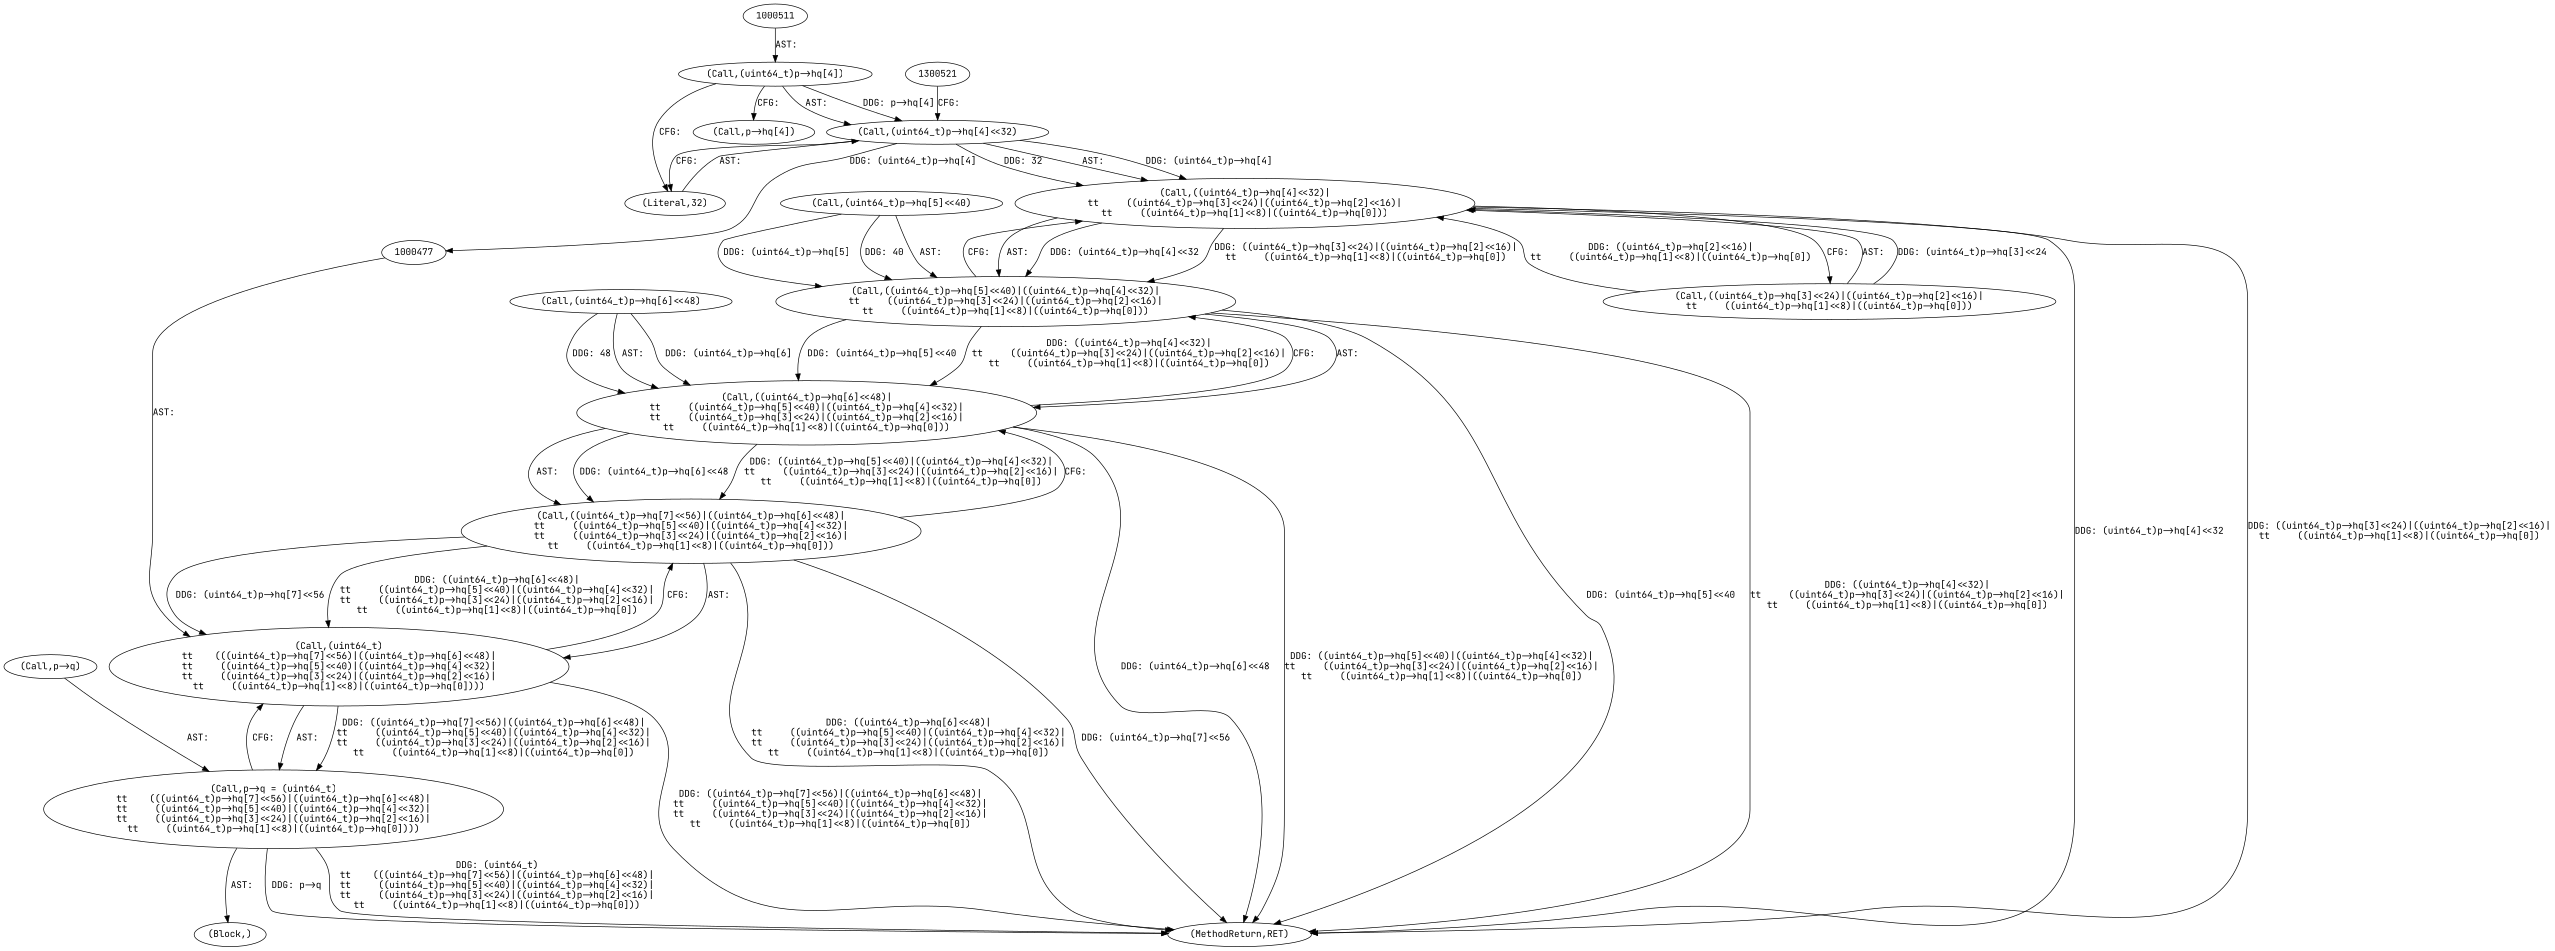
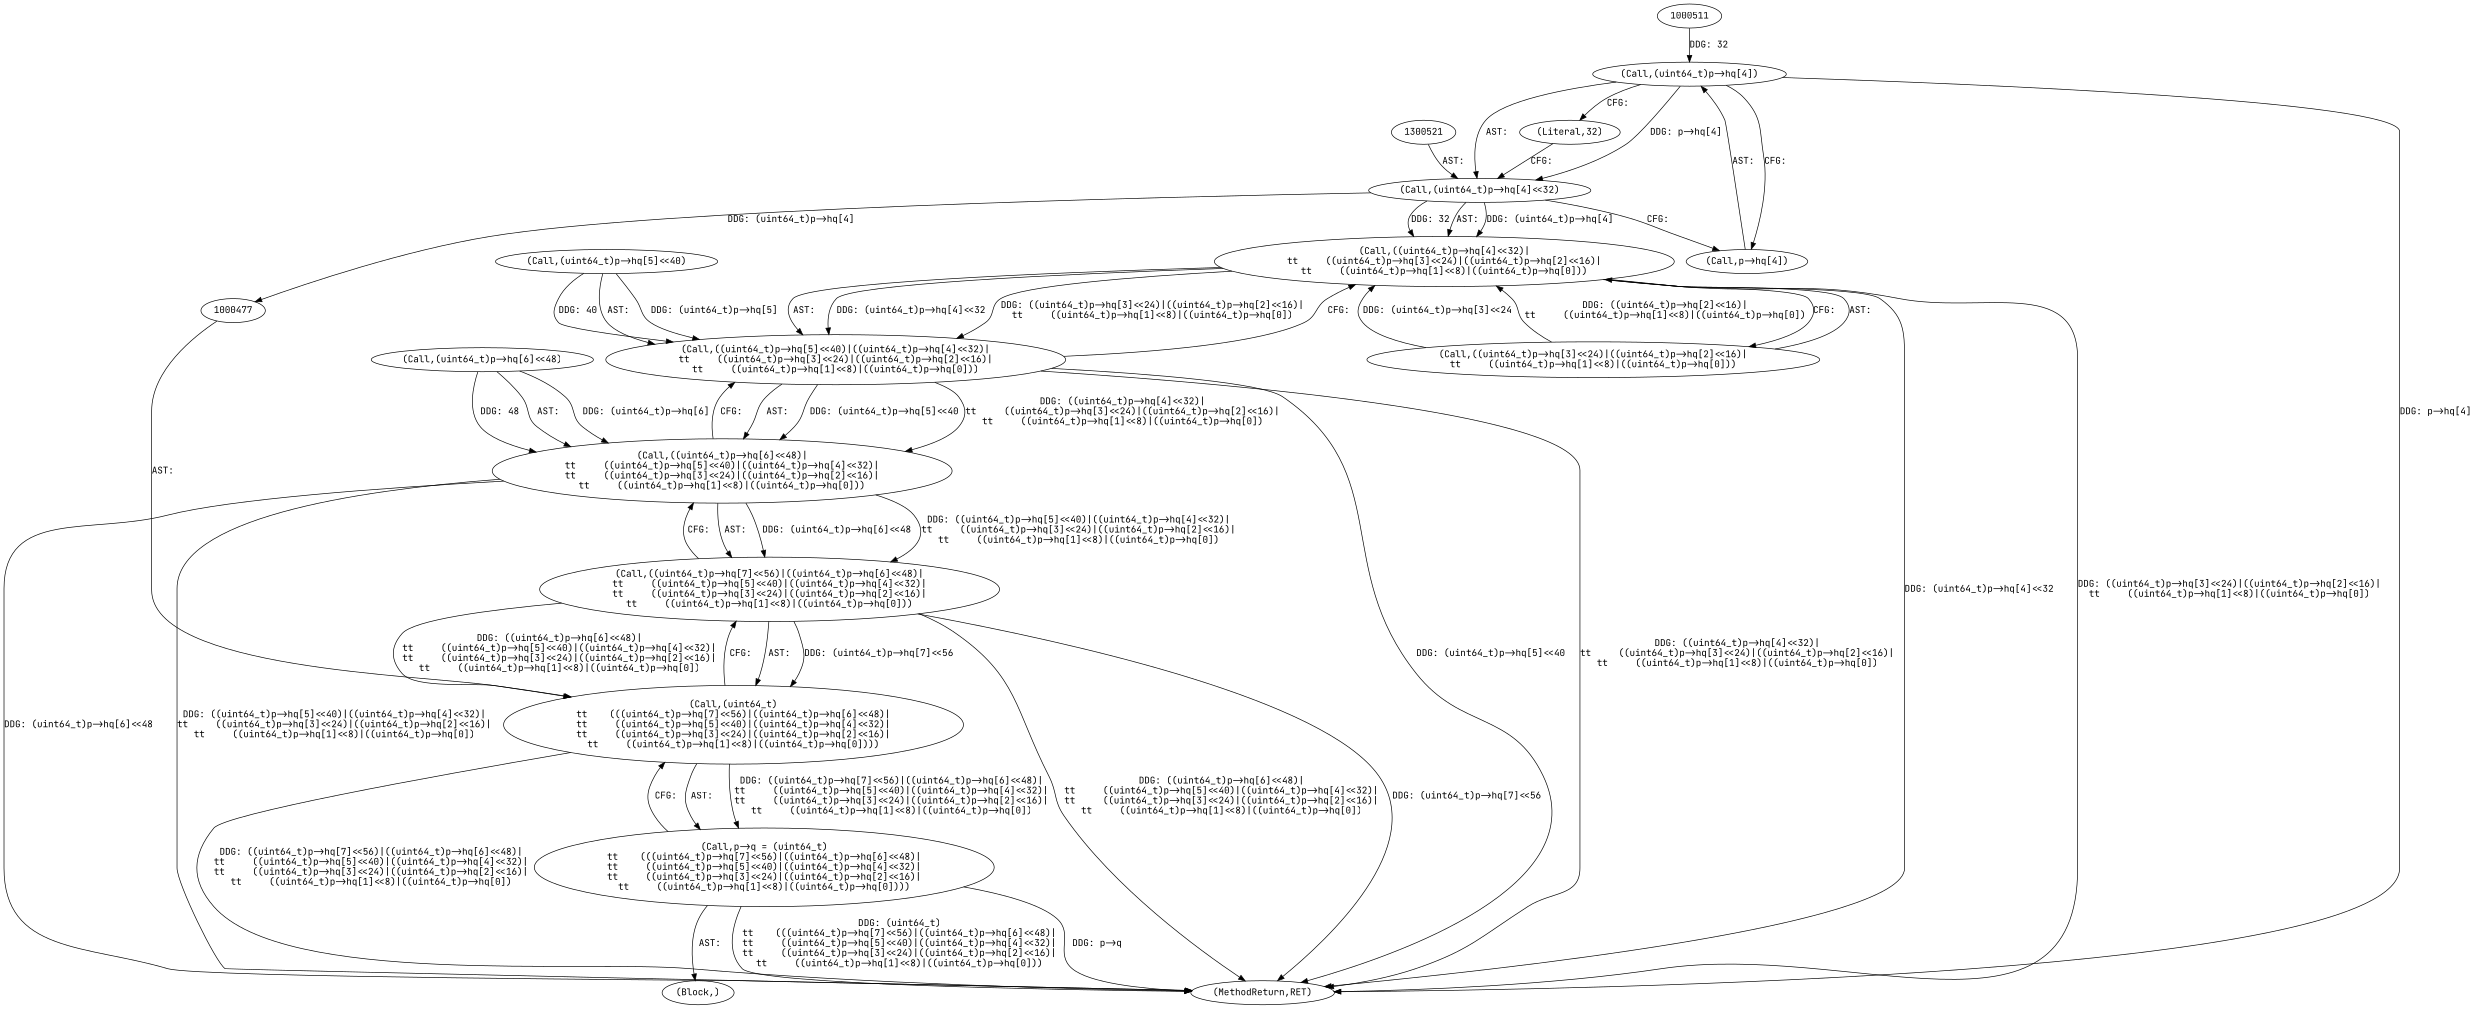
(789, 45) -> (1709, 45)
(952, 103) -> (1456, 161)
(752, 146) -> (1631, 219)
(733, 161) -> (1545, 161)
none -> (1733, 167)
(50, 667) -> none
none -> (2400, 729)
